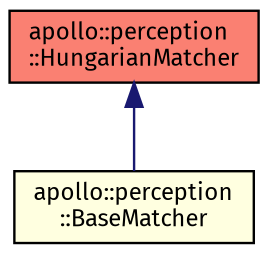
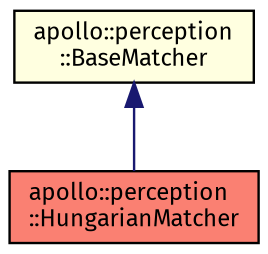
(134, 139) -> (134, 139)
